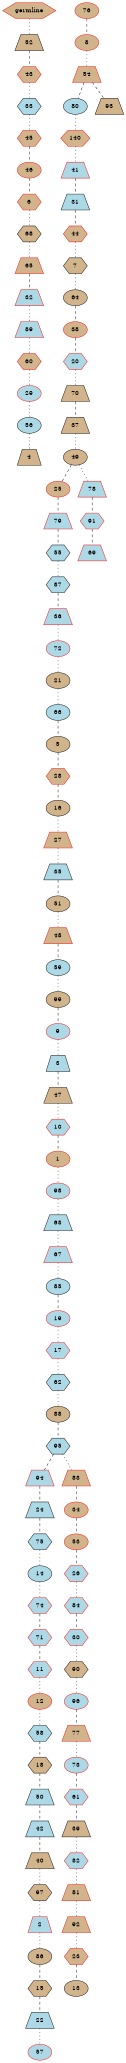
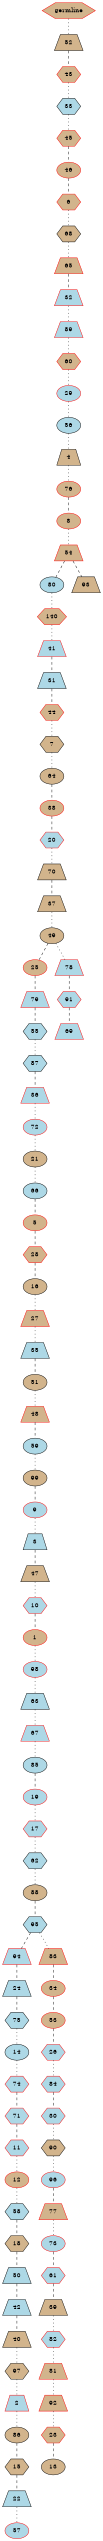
none -> (69, 473)
(58, 744) -> (35, 1223)
